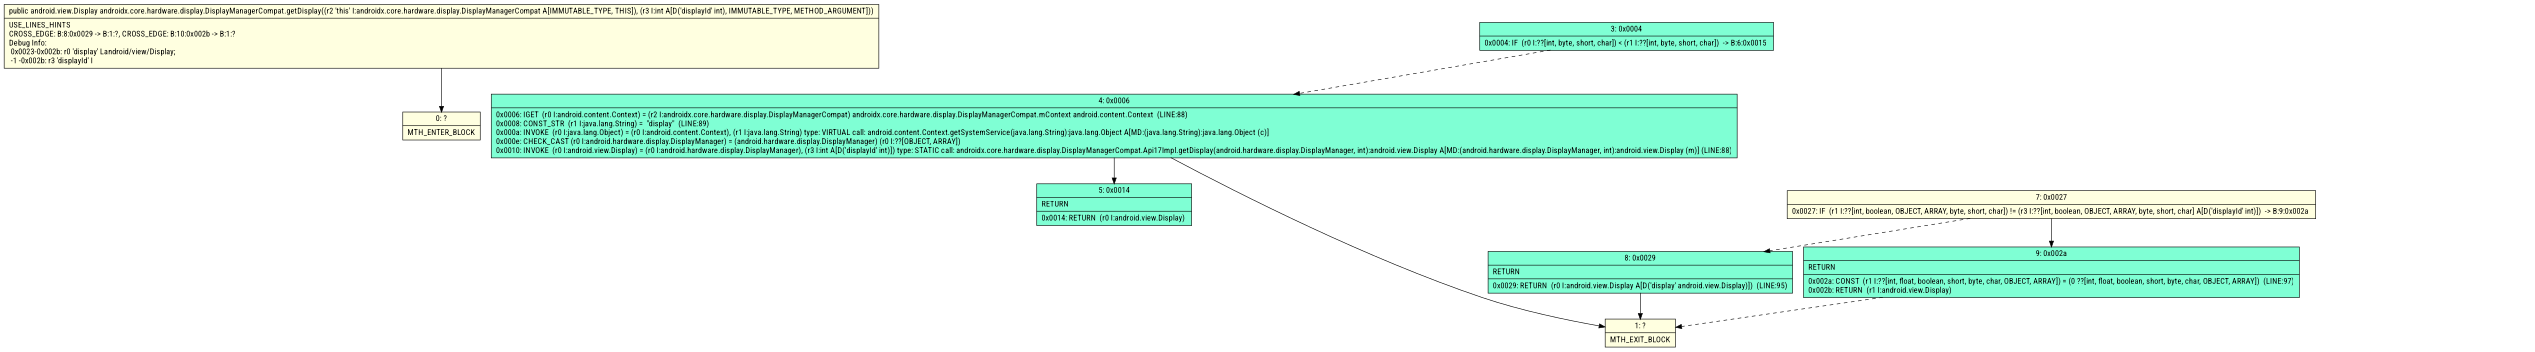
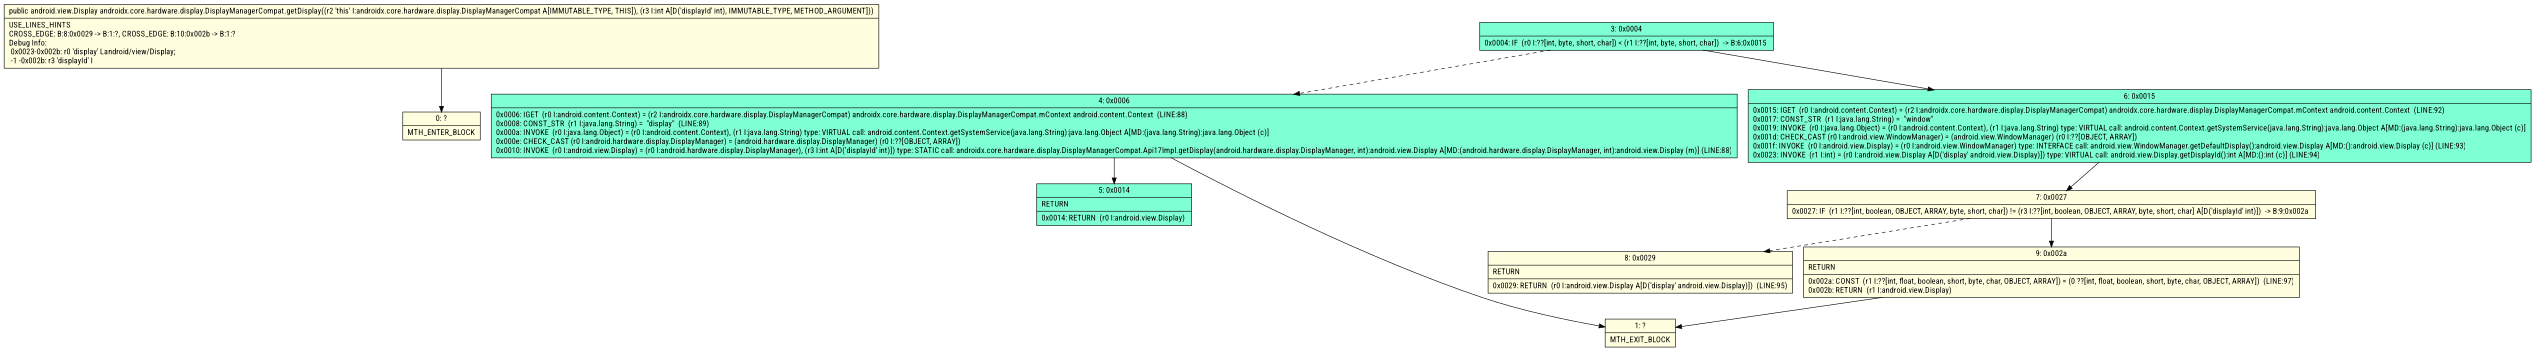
none -> (2140, 126)
(1640, 272) -> (1640, 272)
(2051, 272) -> (2051, 272)
(1640, 303) -> none
(1782, 312) -> (1782, 312)
